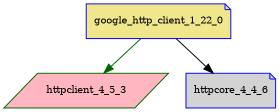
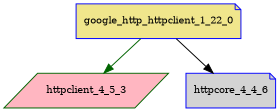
(159, 21) -> (159, 21)
